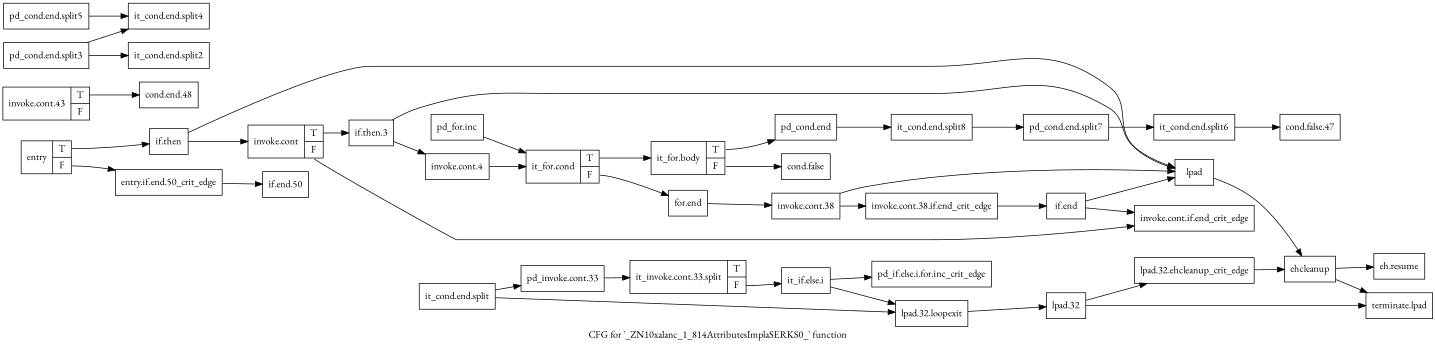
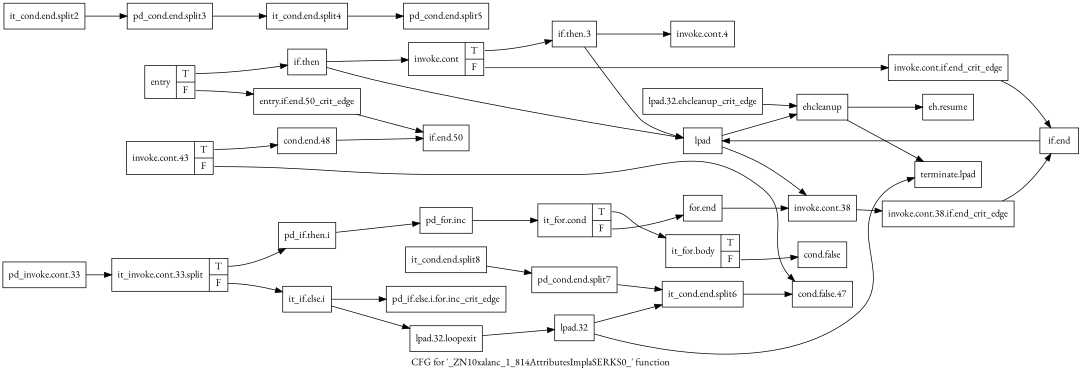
(105, 16) -> (372, 16)
(105, 56) -> (102, 16)
(806, 127) -> none
none -> (376, 139)
(504, 167) -> none
(1003, 172) -> (763, 165)
none -> (539, 175)
(1106, 210) -> (1027, 98)
none -> (307, 235)
(1113, 293) -> (625, 315)
(457, 296) -> none
